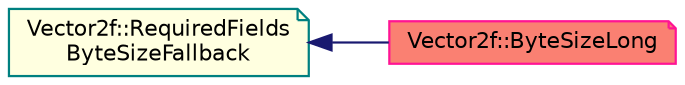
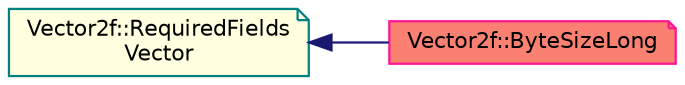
(159, 43) -> (159, 43)
